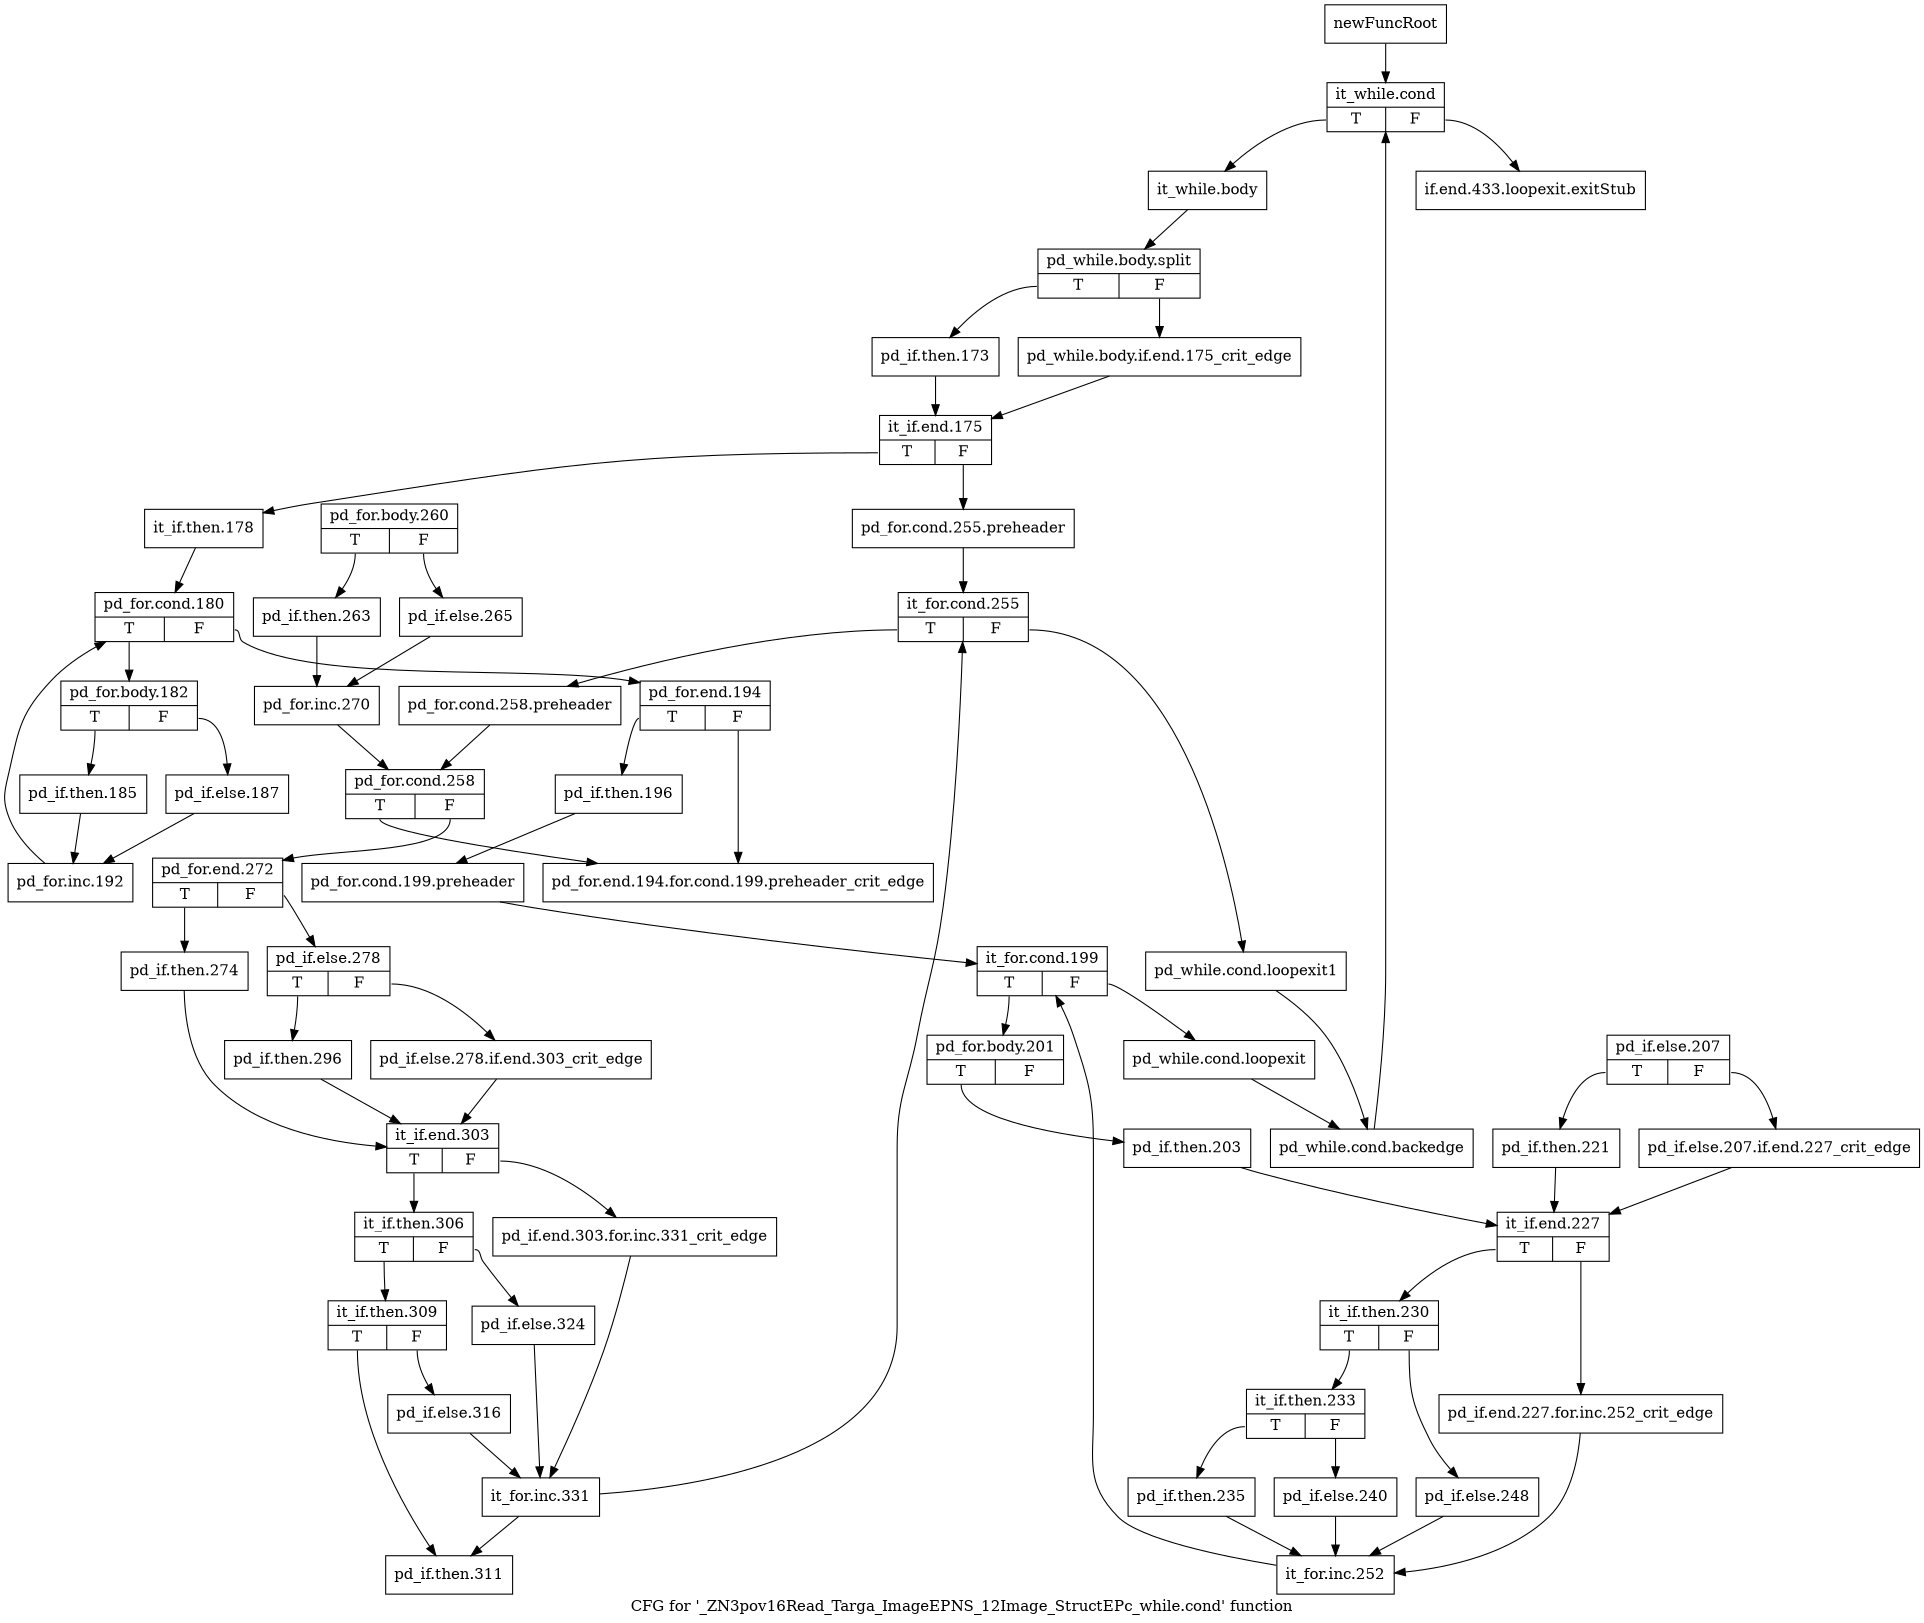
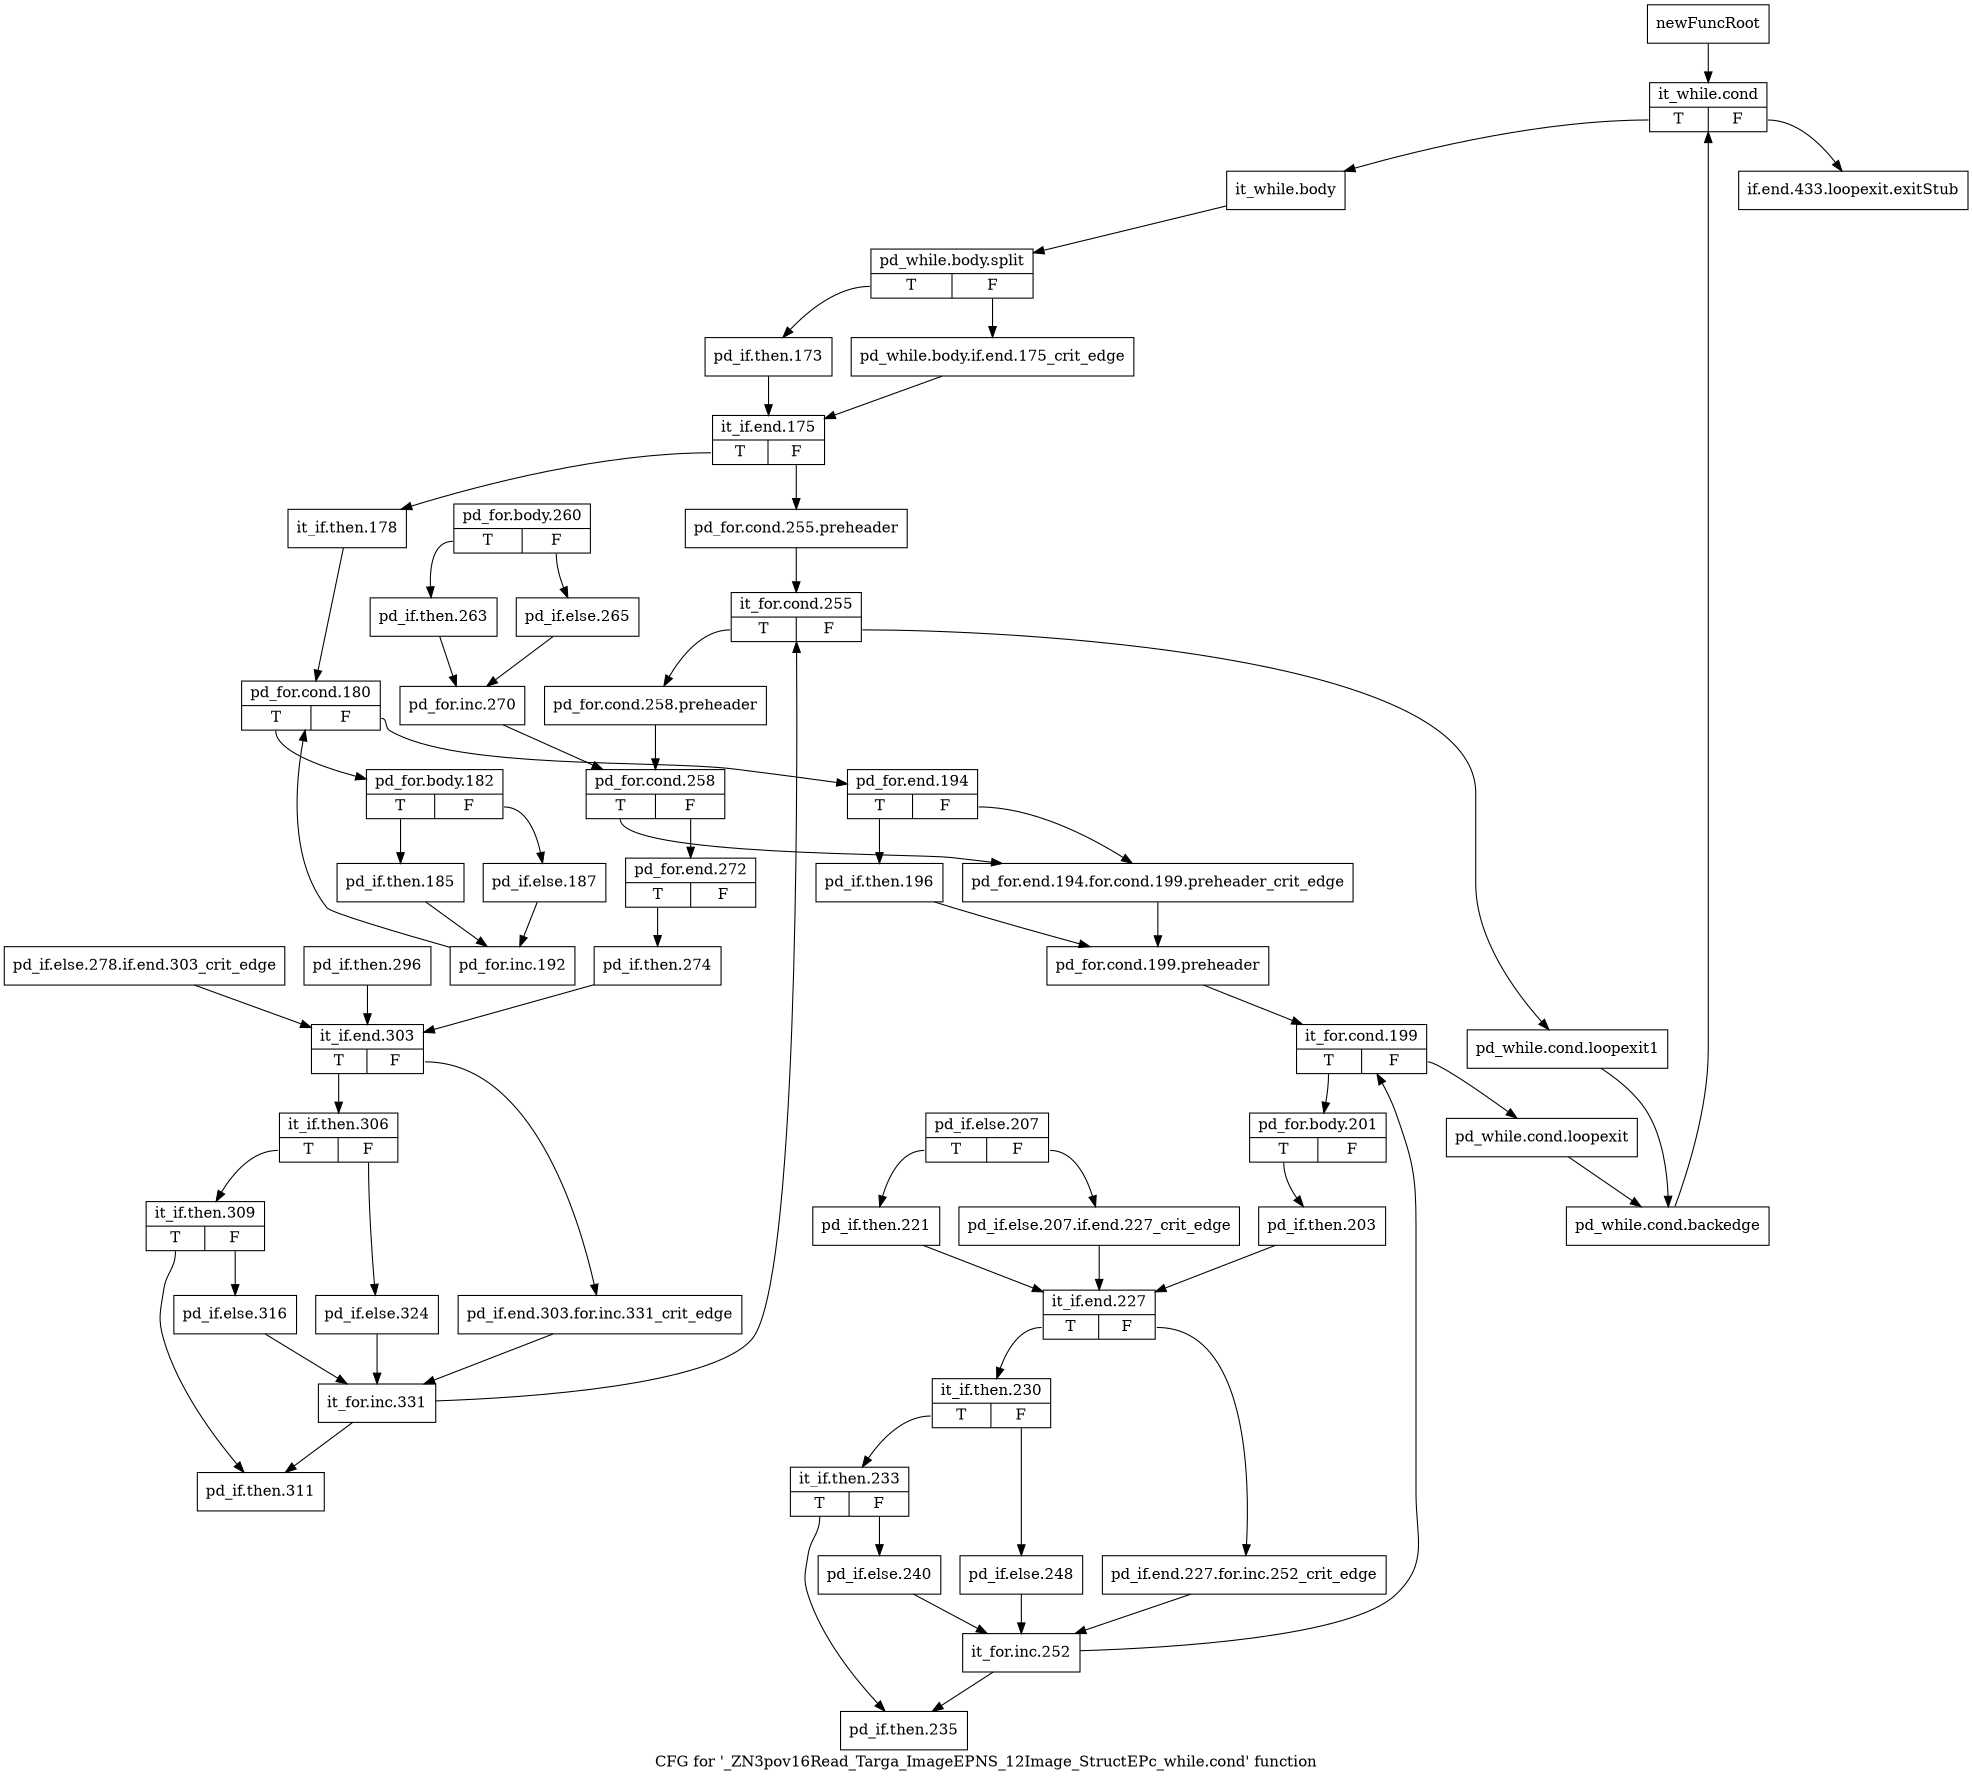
none -> (1158, 919)
(329, 971) -> none
(1259, 1533) -> (967, 1689)
